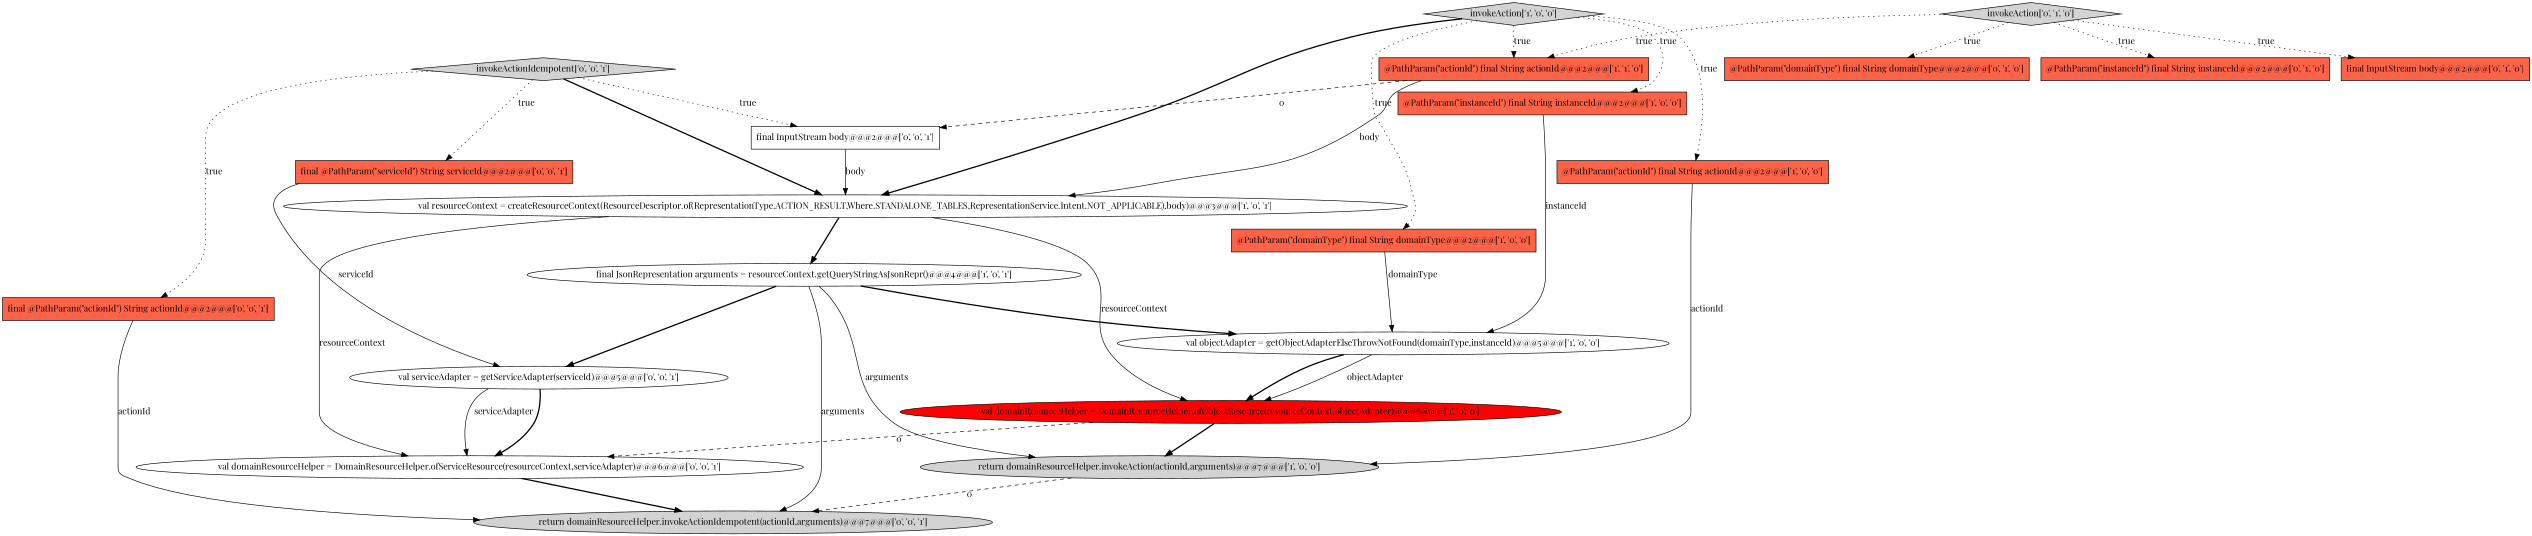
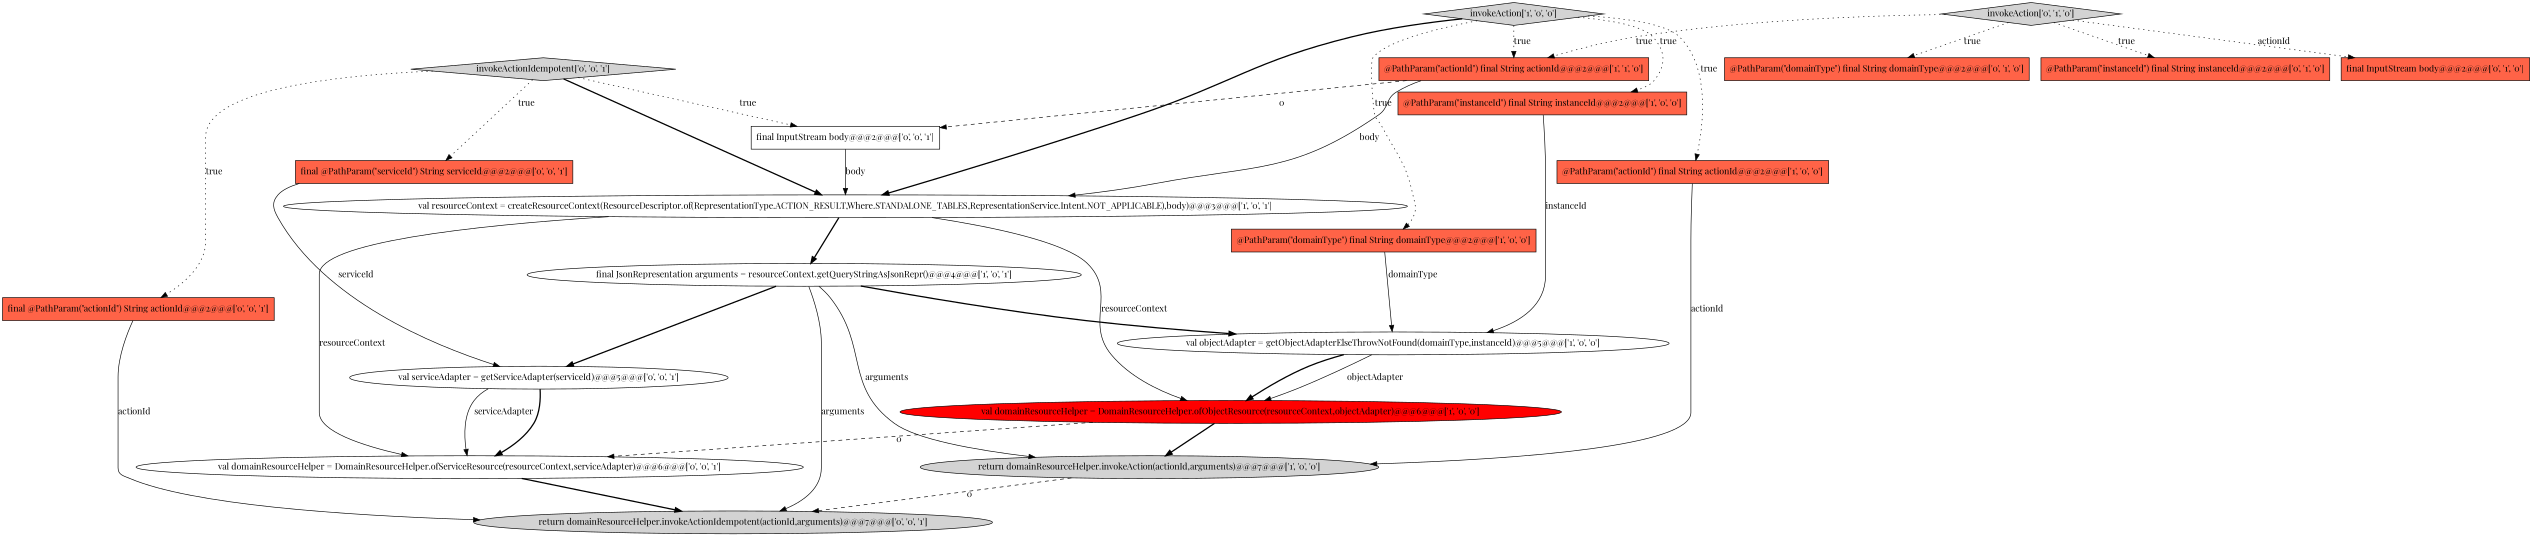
(2266, 42) -> (2274, 42)
